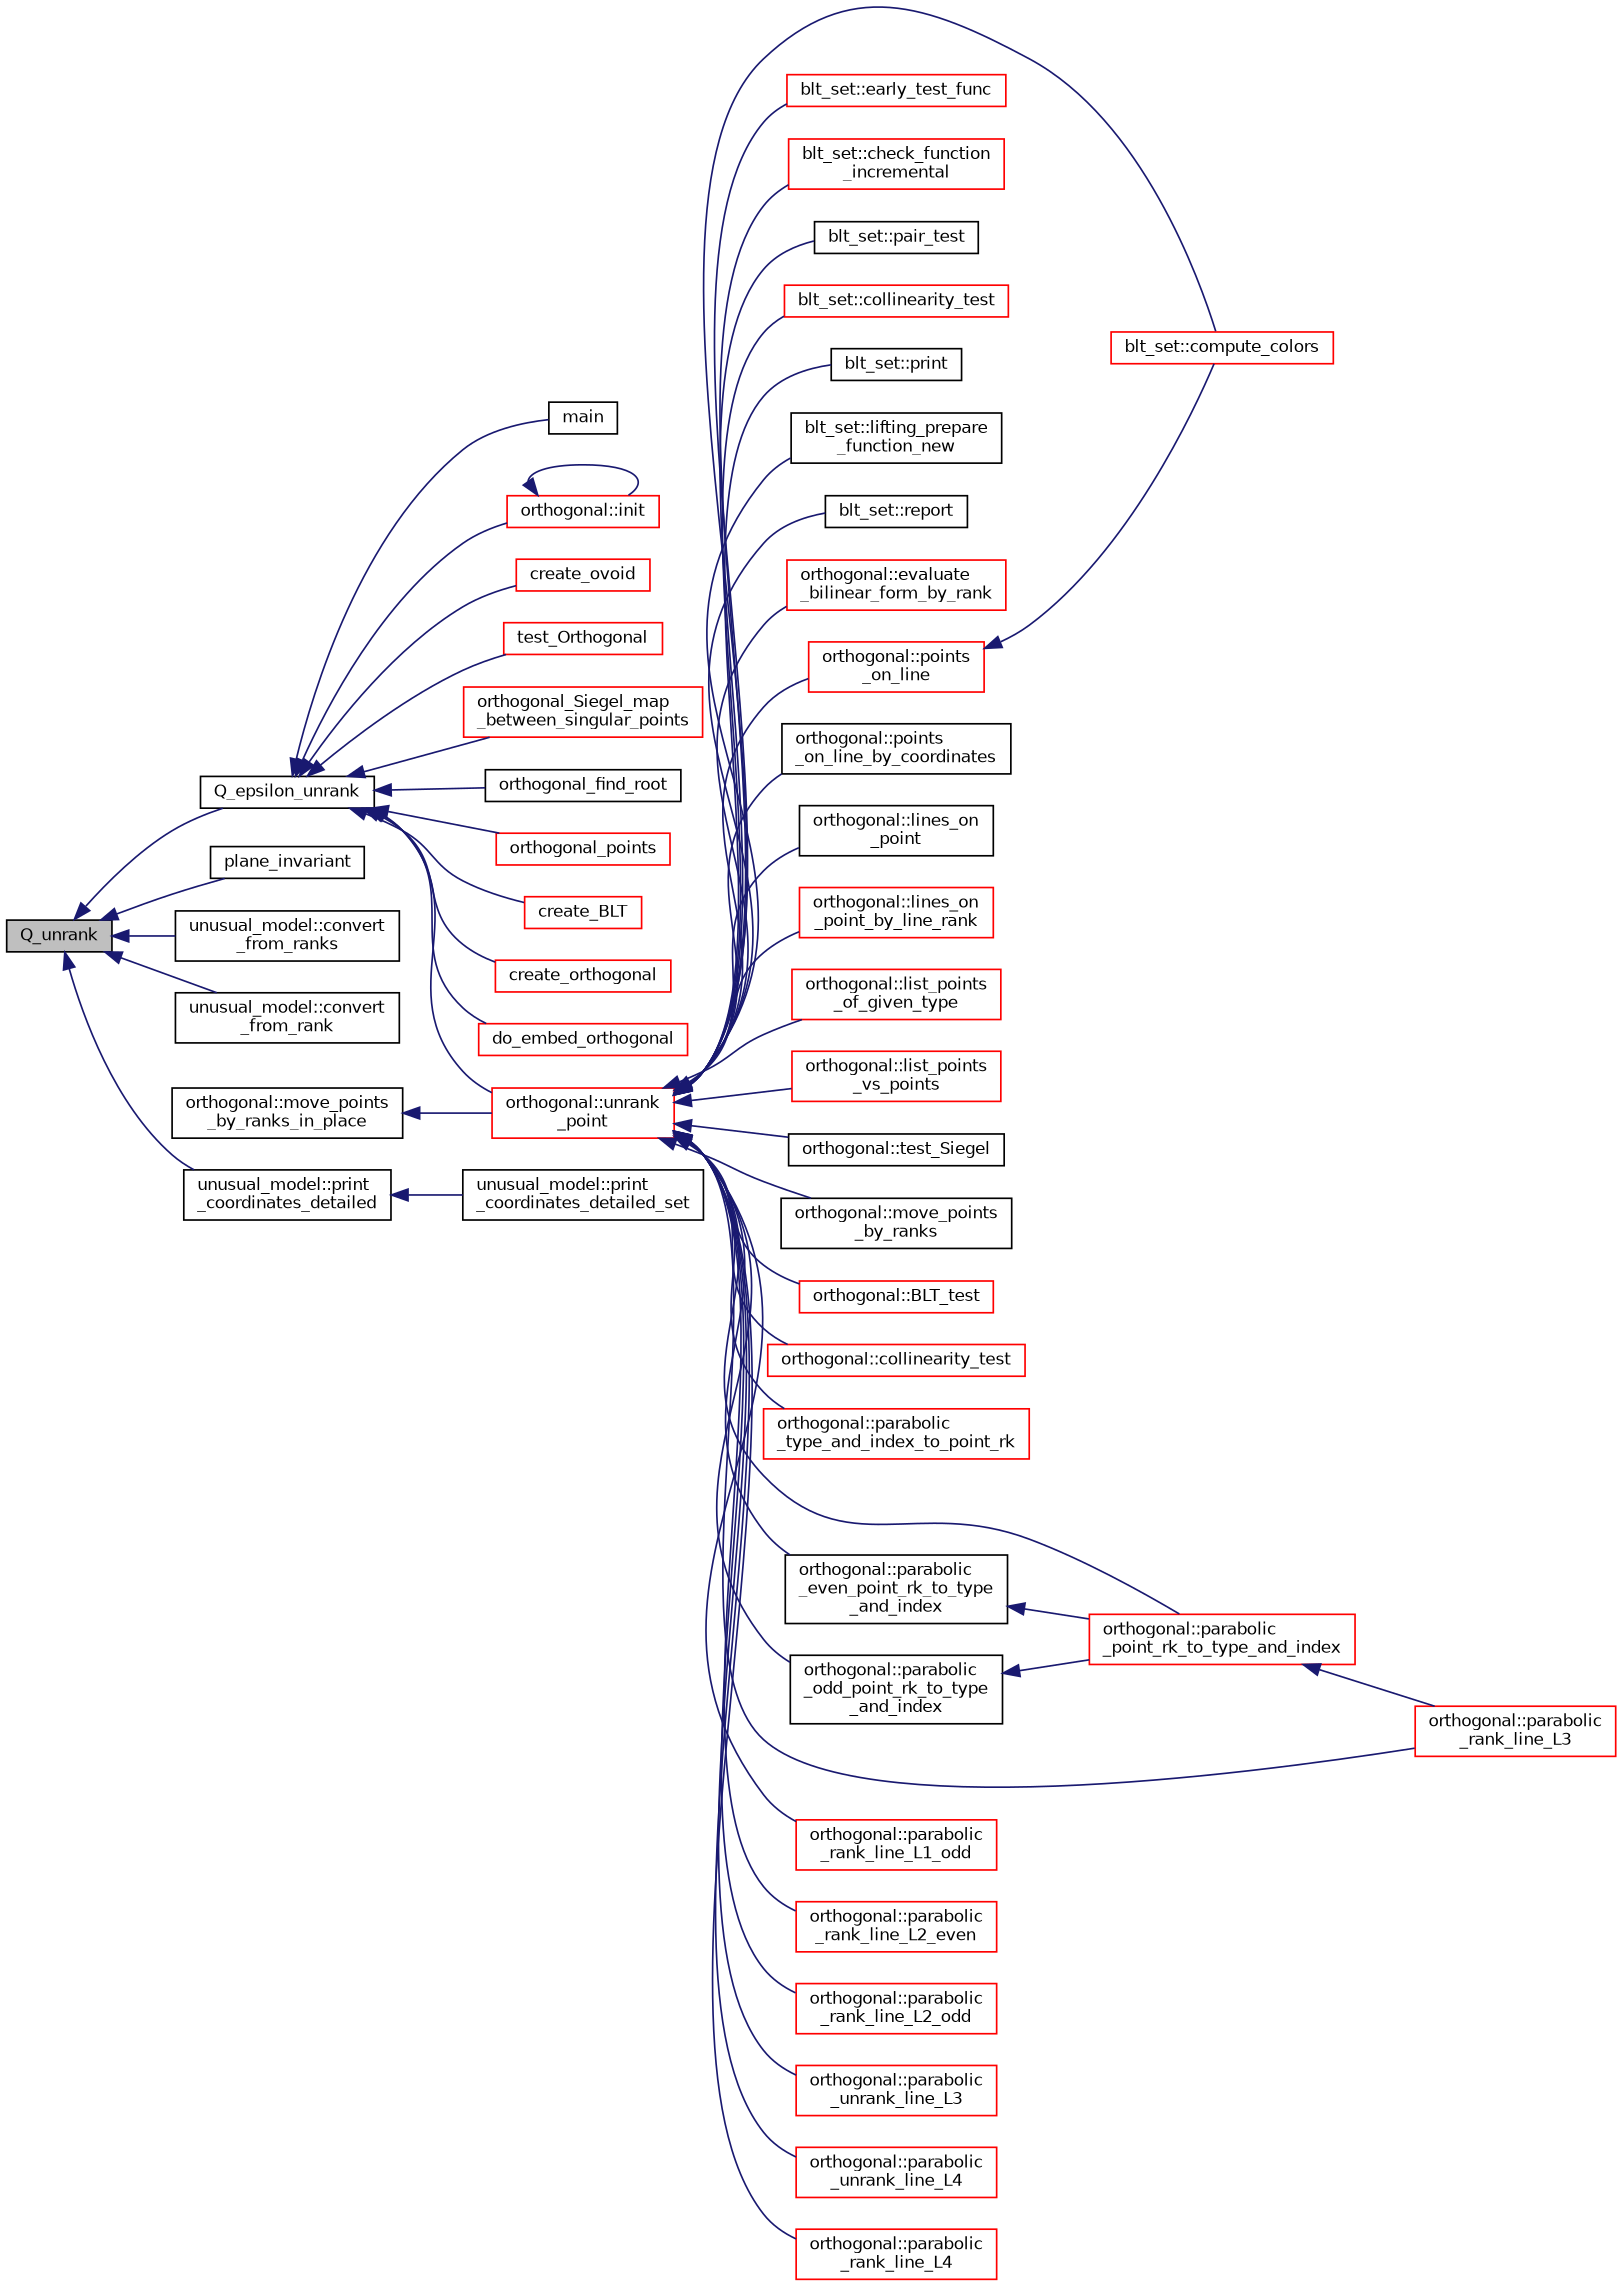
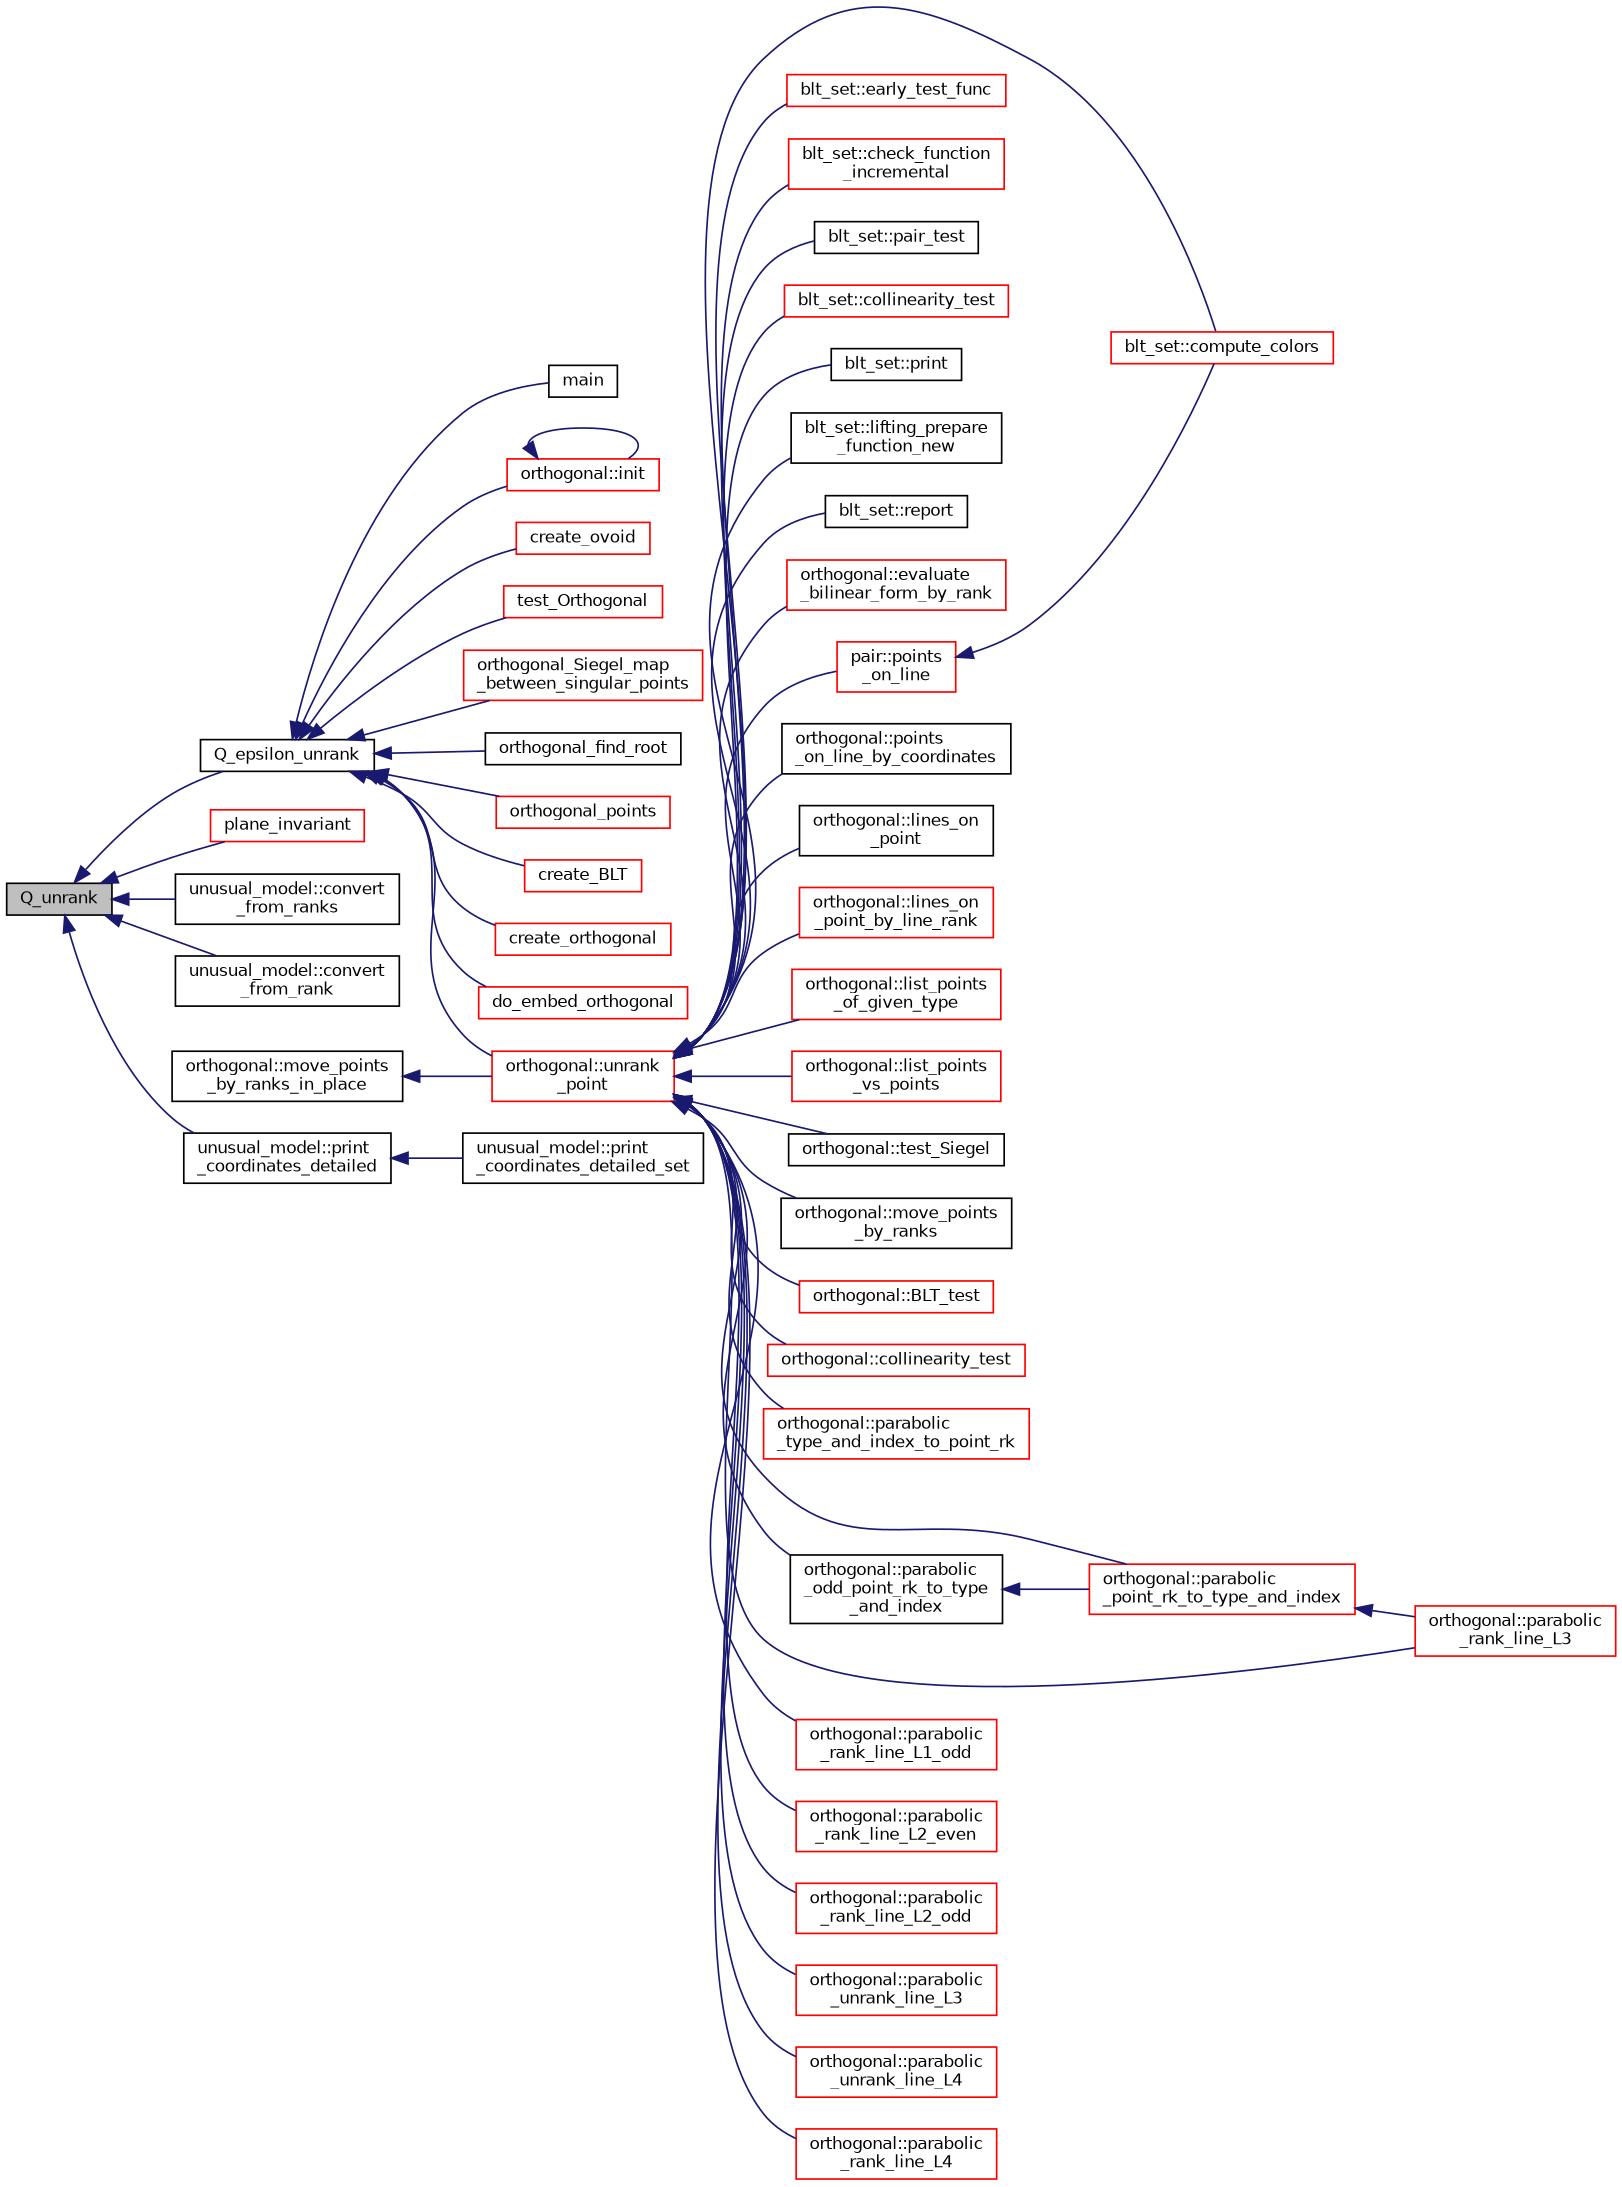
(896, 667) -> (896, 667)
(287, 862) -> (287, 826)
(896, 1589) -> none
